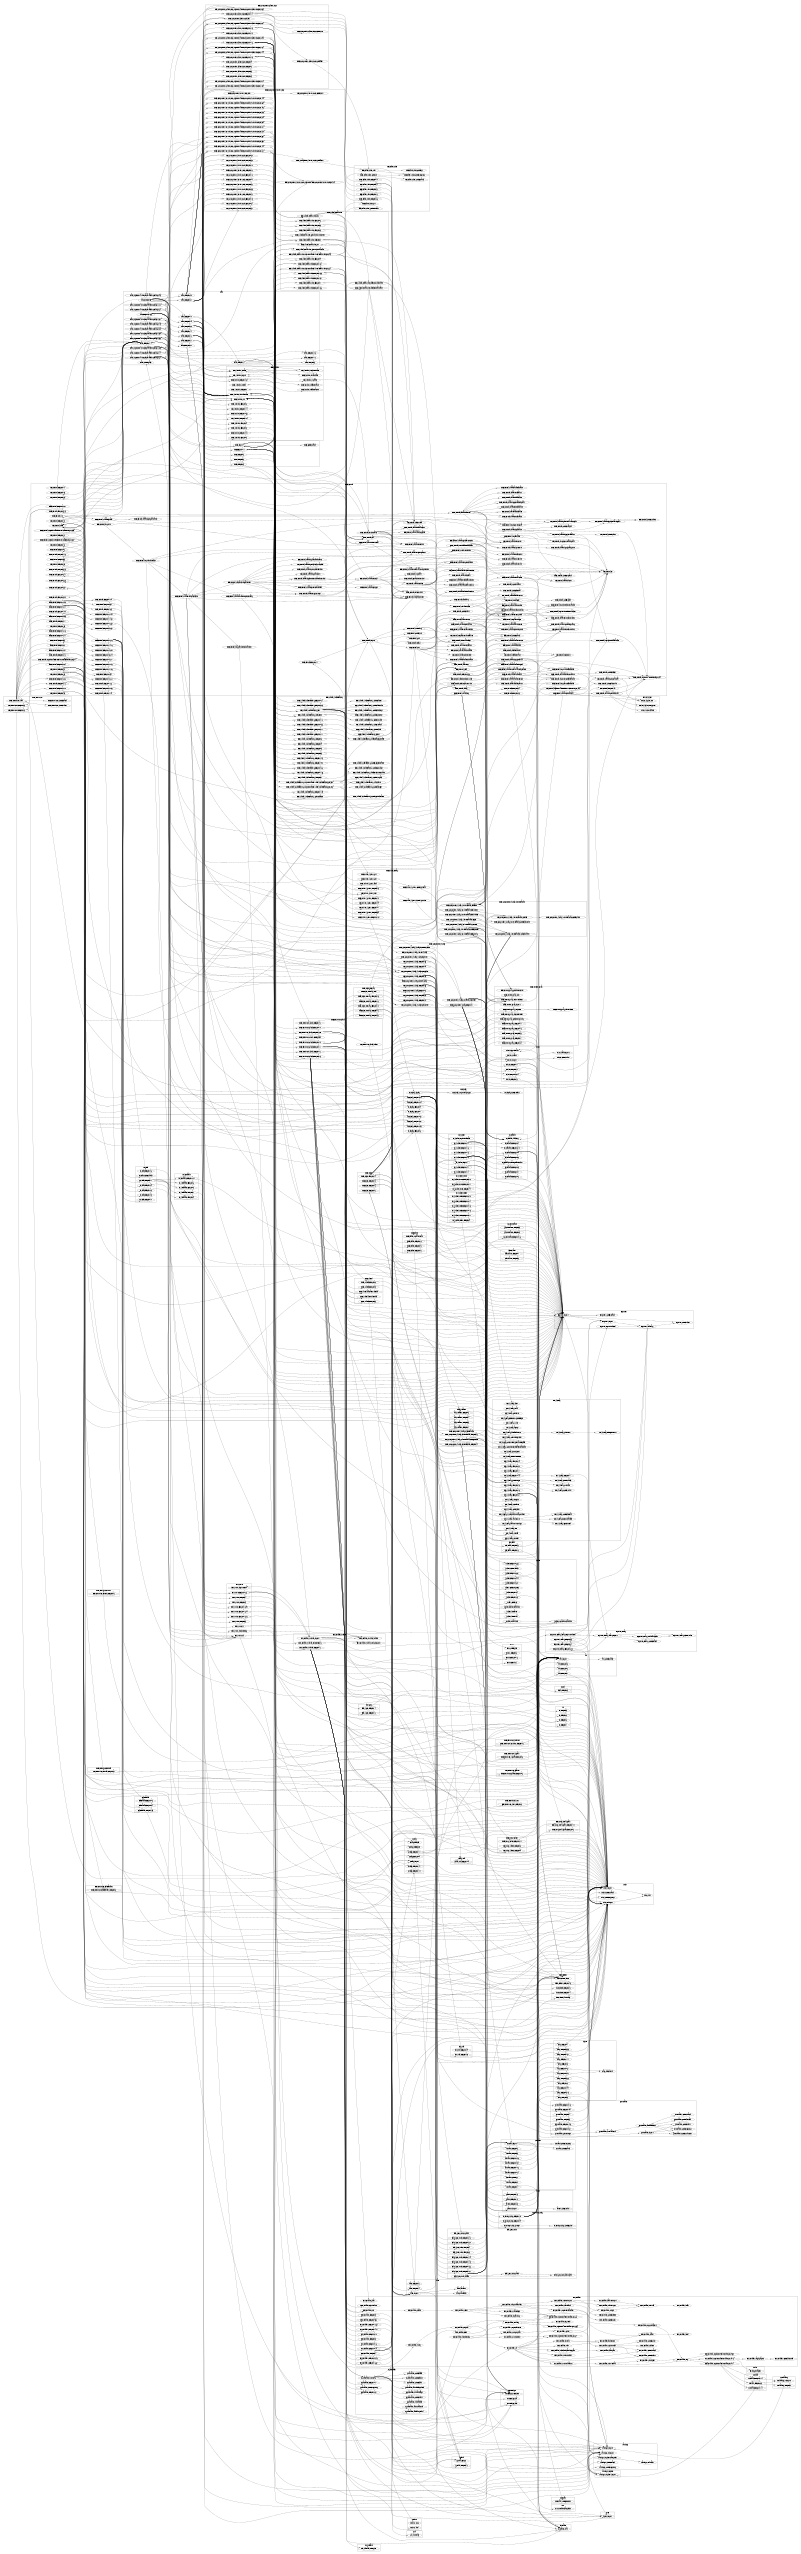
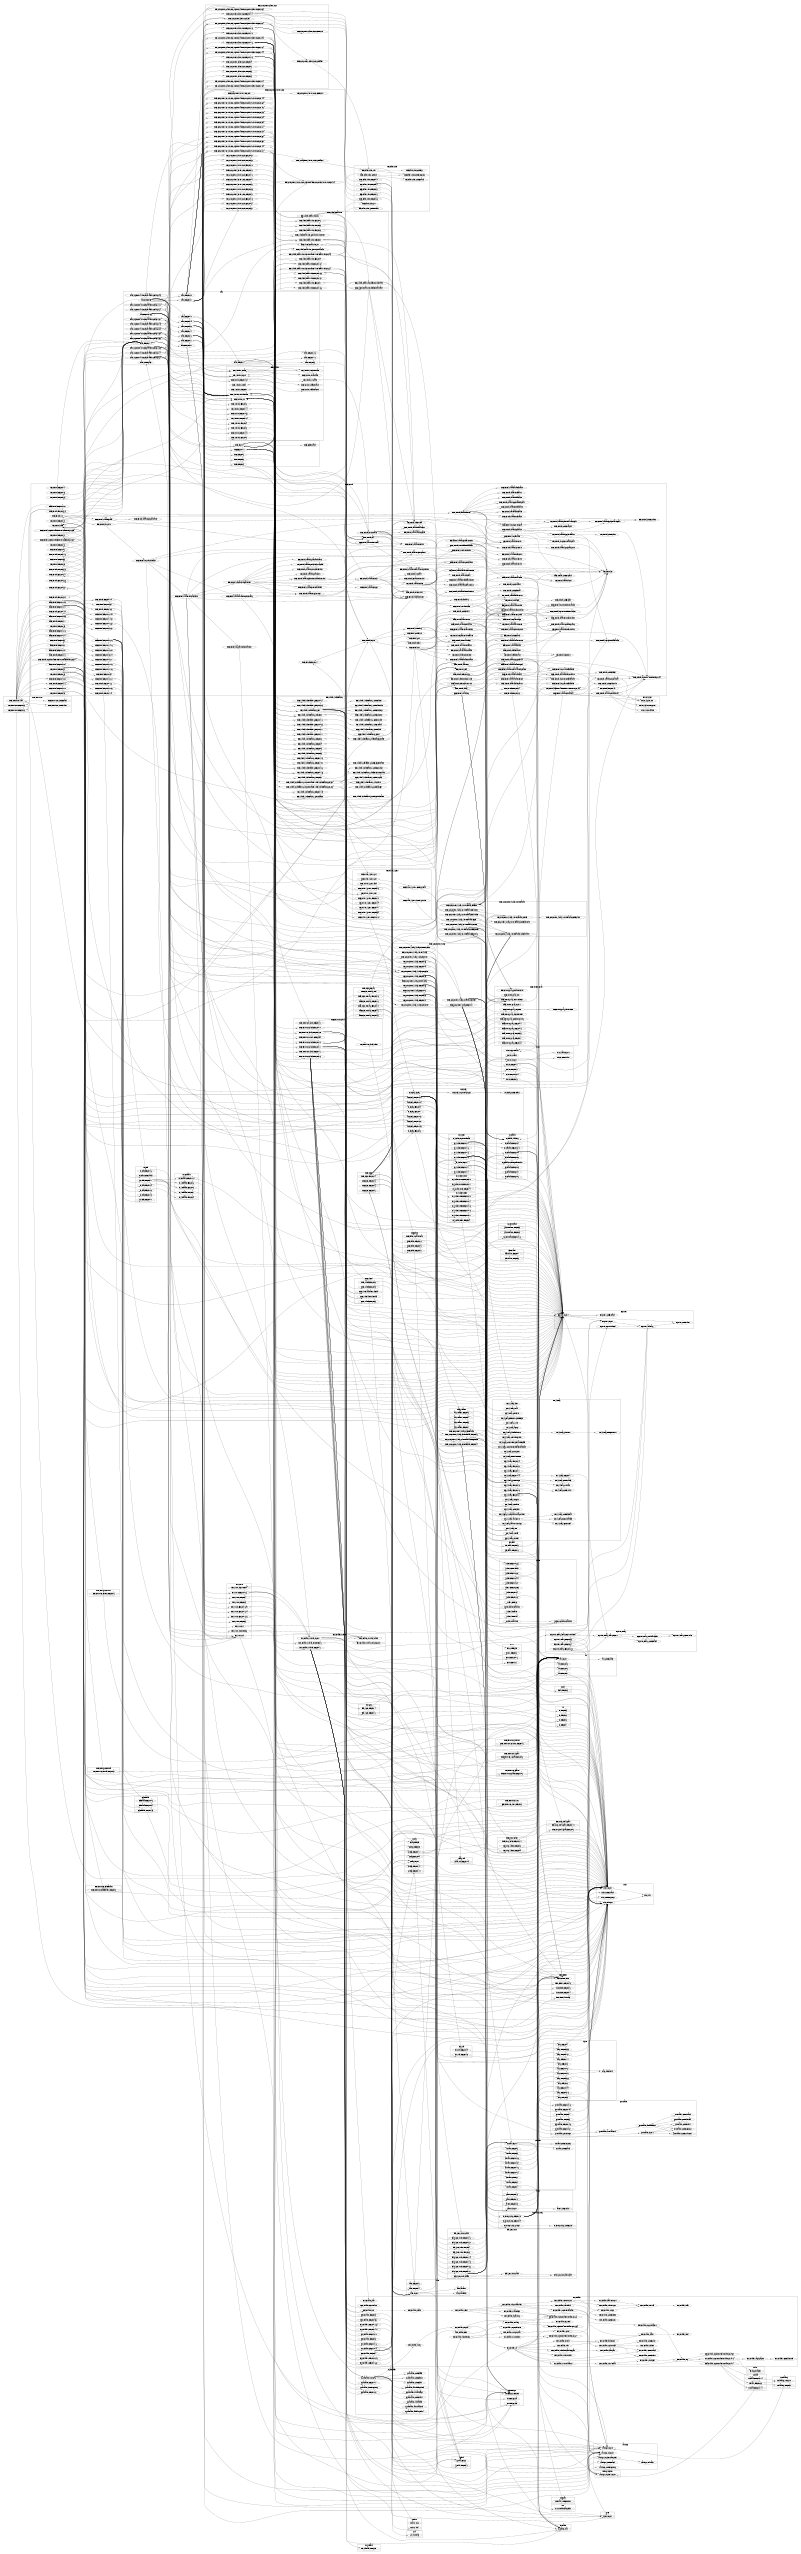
(392, 871) -> (392, 871)
(608, 2472) -> (608, 2472)
